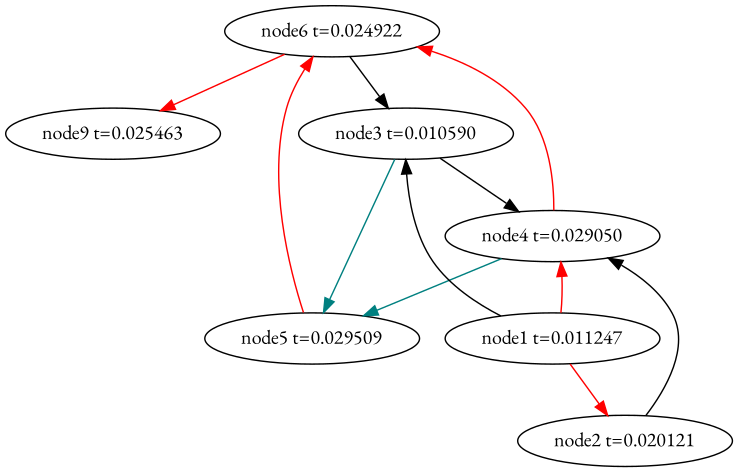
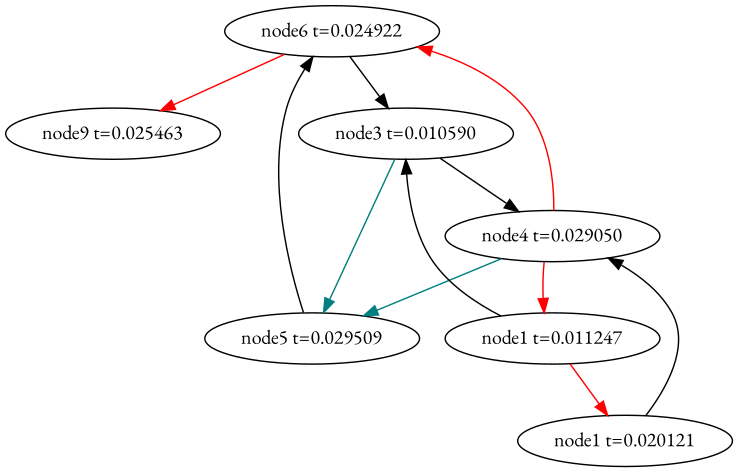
(279, 190) -> (279, 190)
(562, 295) -> (543, 280)
(625, 441) -> (625, 441)
